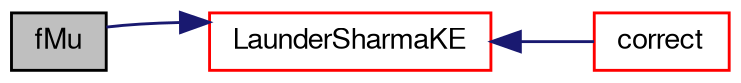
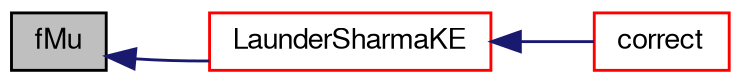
(143, 24) -> (172, 61)
